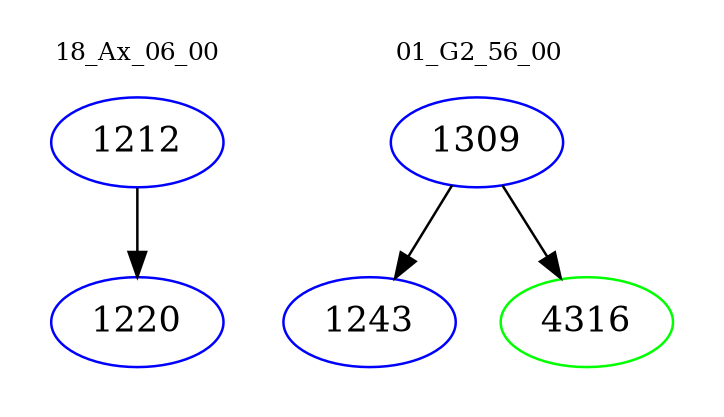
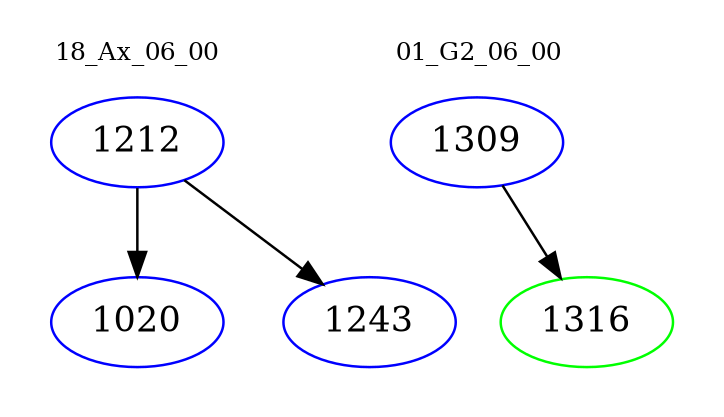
(479, 54) -> (479, 54)
(430, 221) -> (229, 214)
(137, 322) -> (137, 322)
(587, 322) -> (587, 322)
